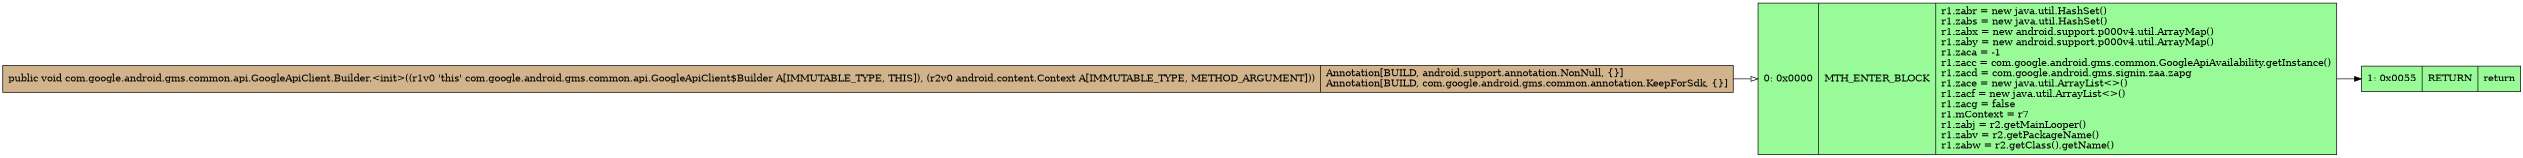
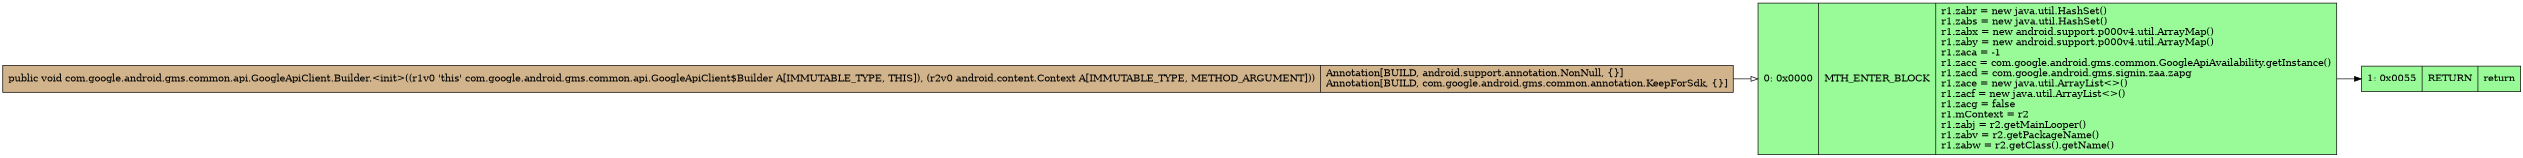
(1985, 115) -> (1985, 115)
